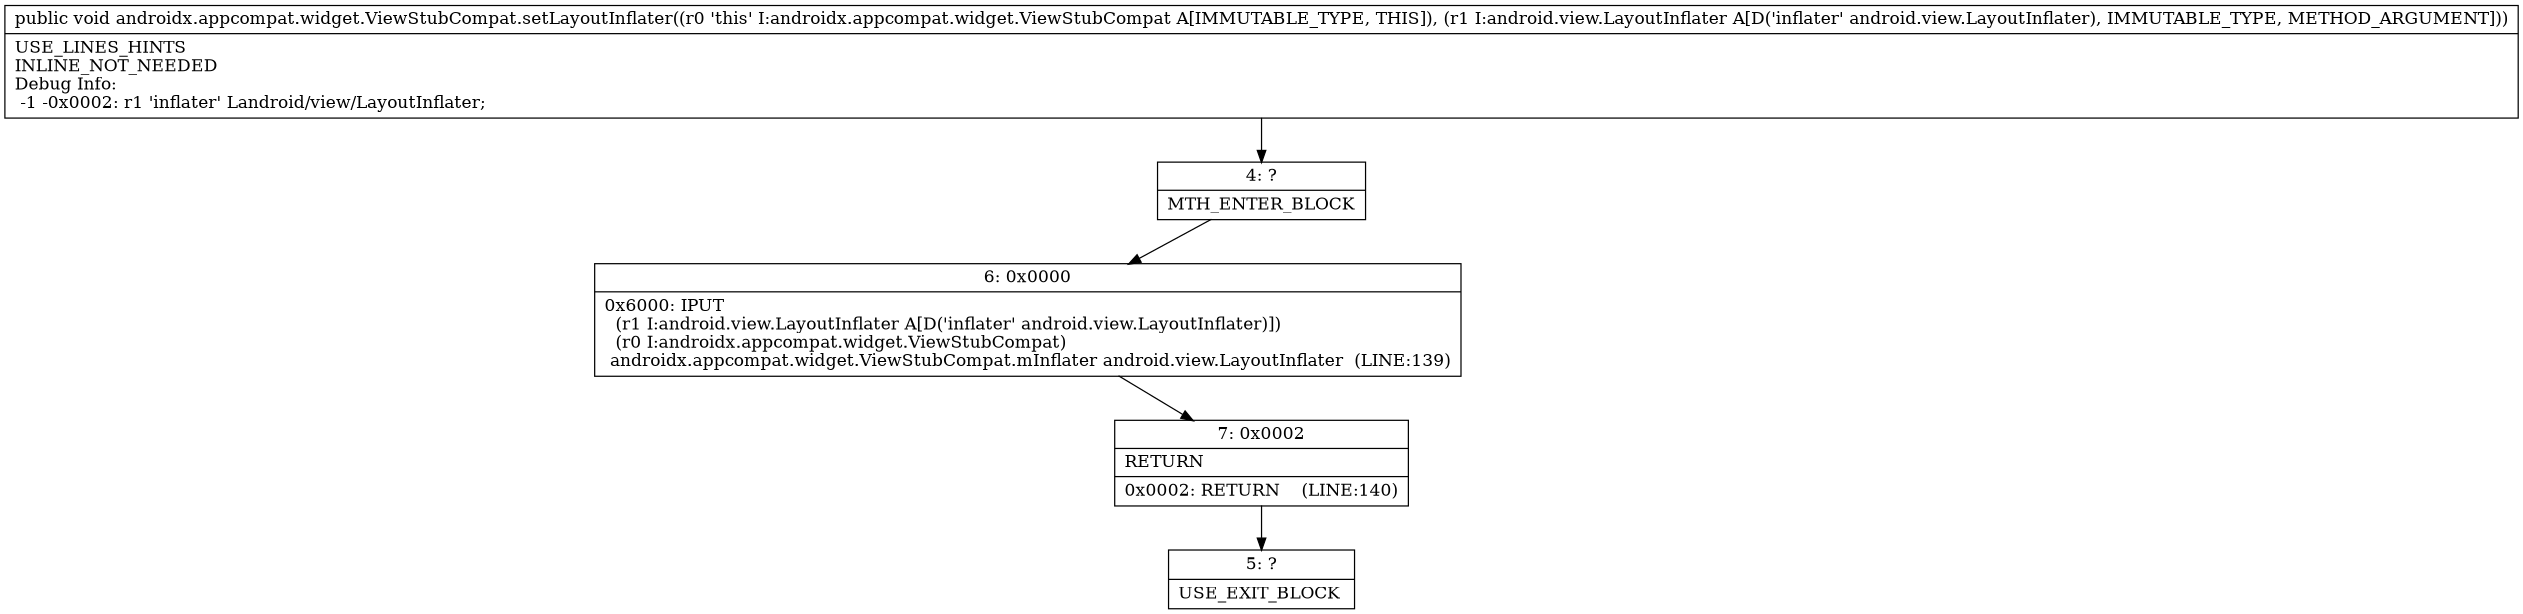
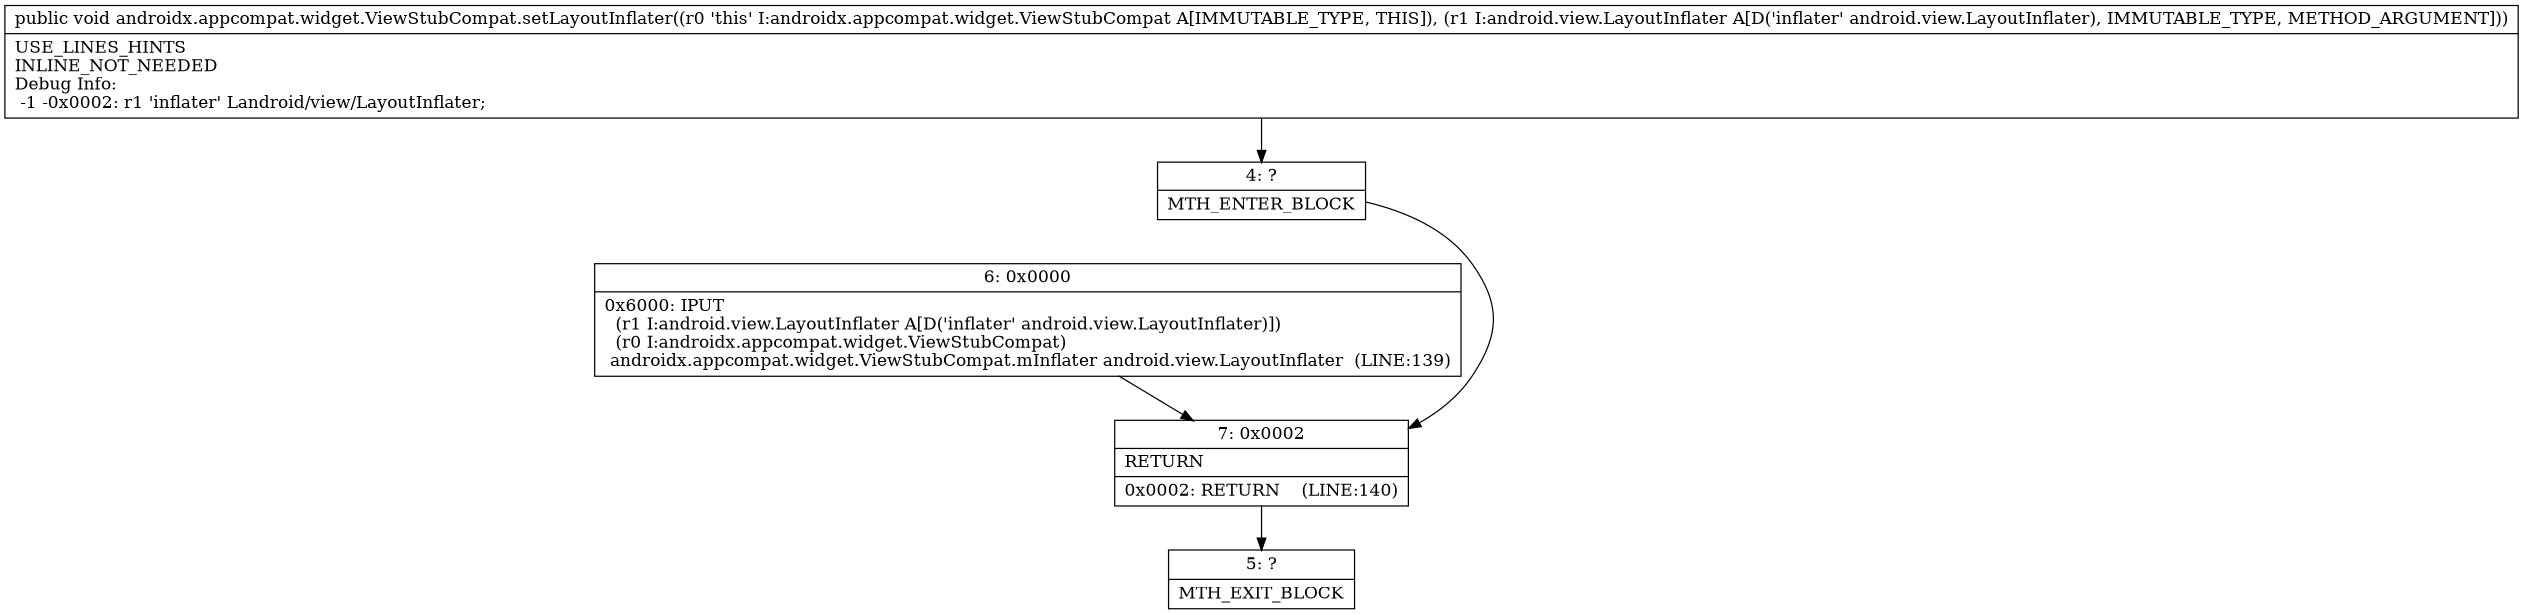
(1175, 239) -> (1488, 293)
(1260, 593) -> (1262, 593)
